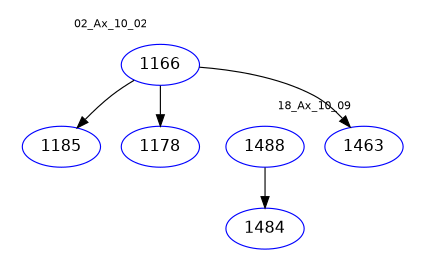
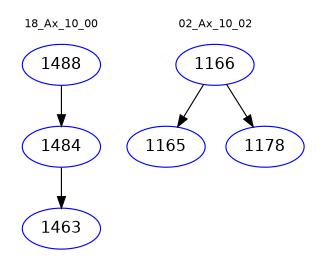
(276, 80) -> (61, 182)
(315, 106) -> (61, 24)
(61, 147) -> (166, 147)
